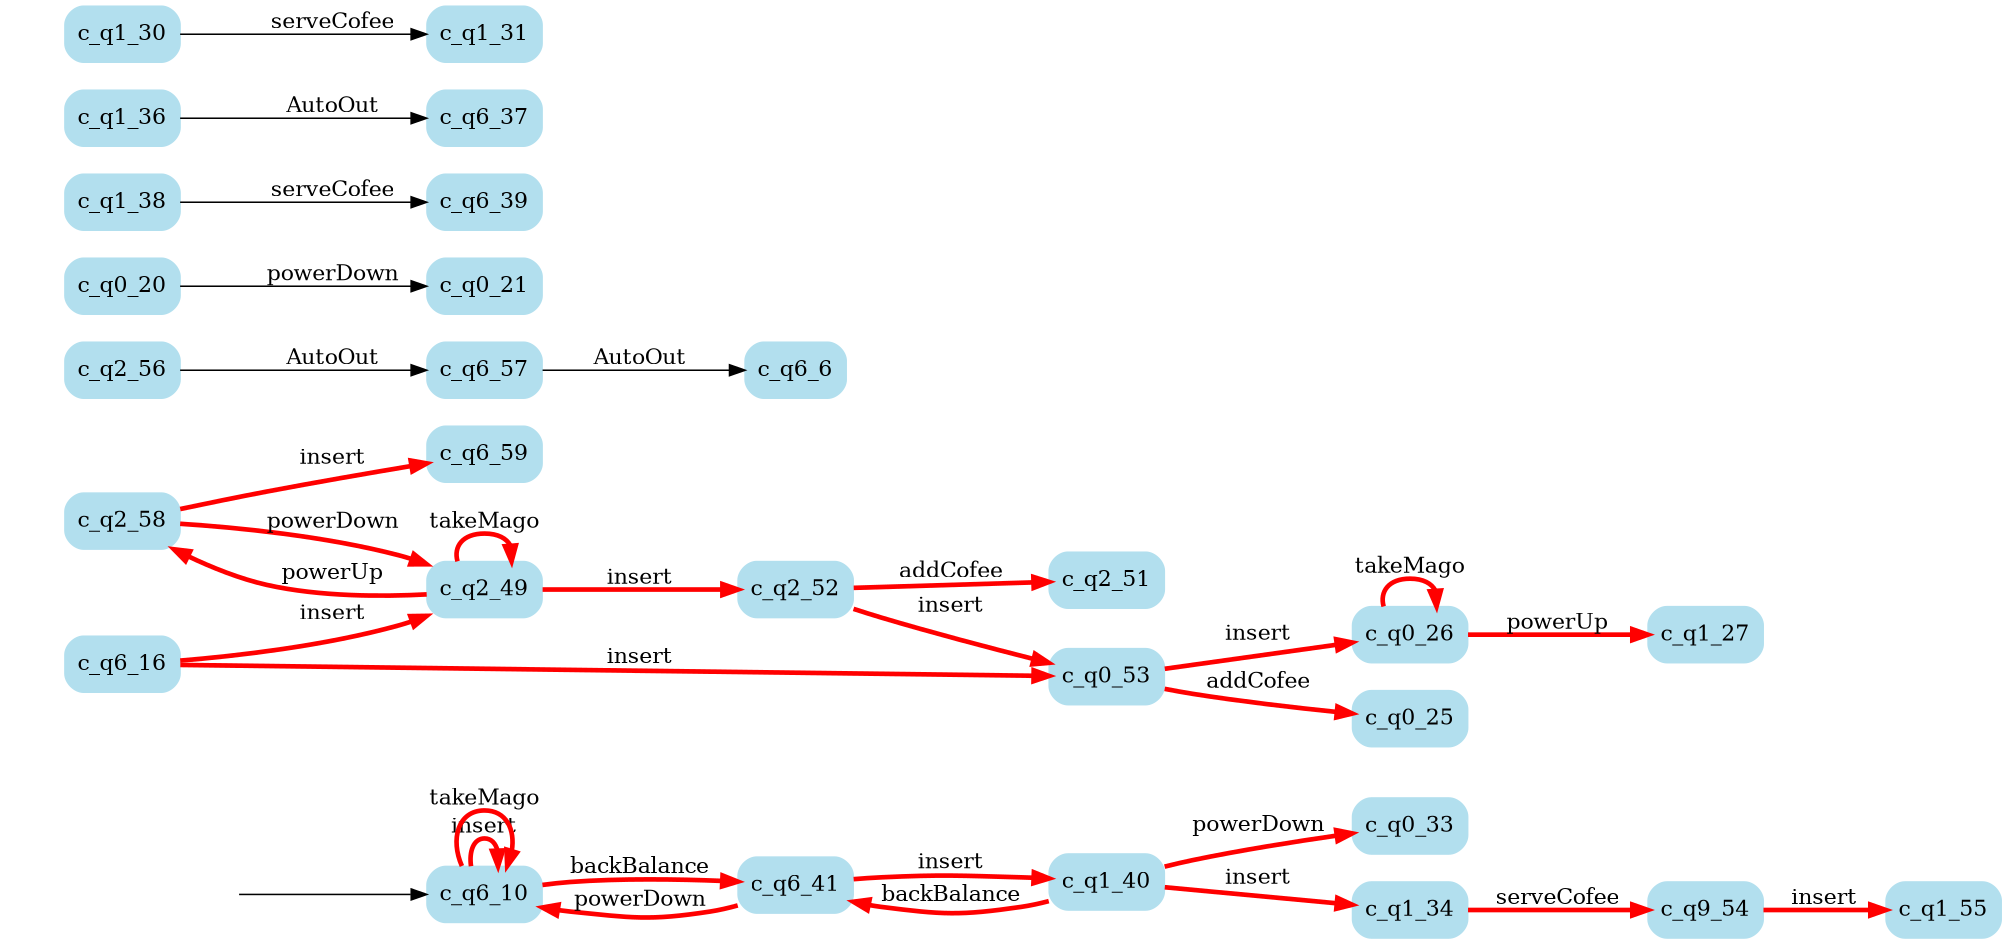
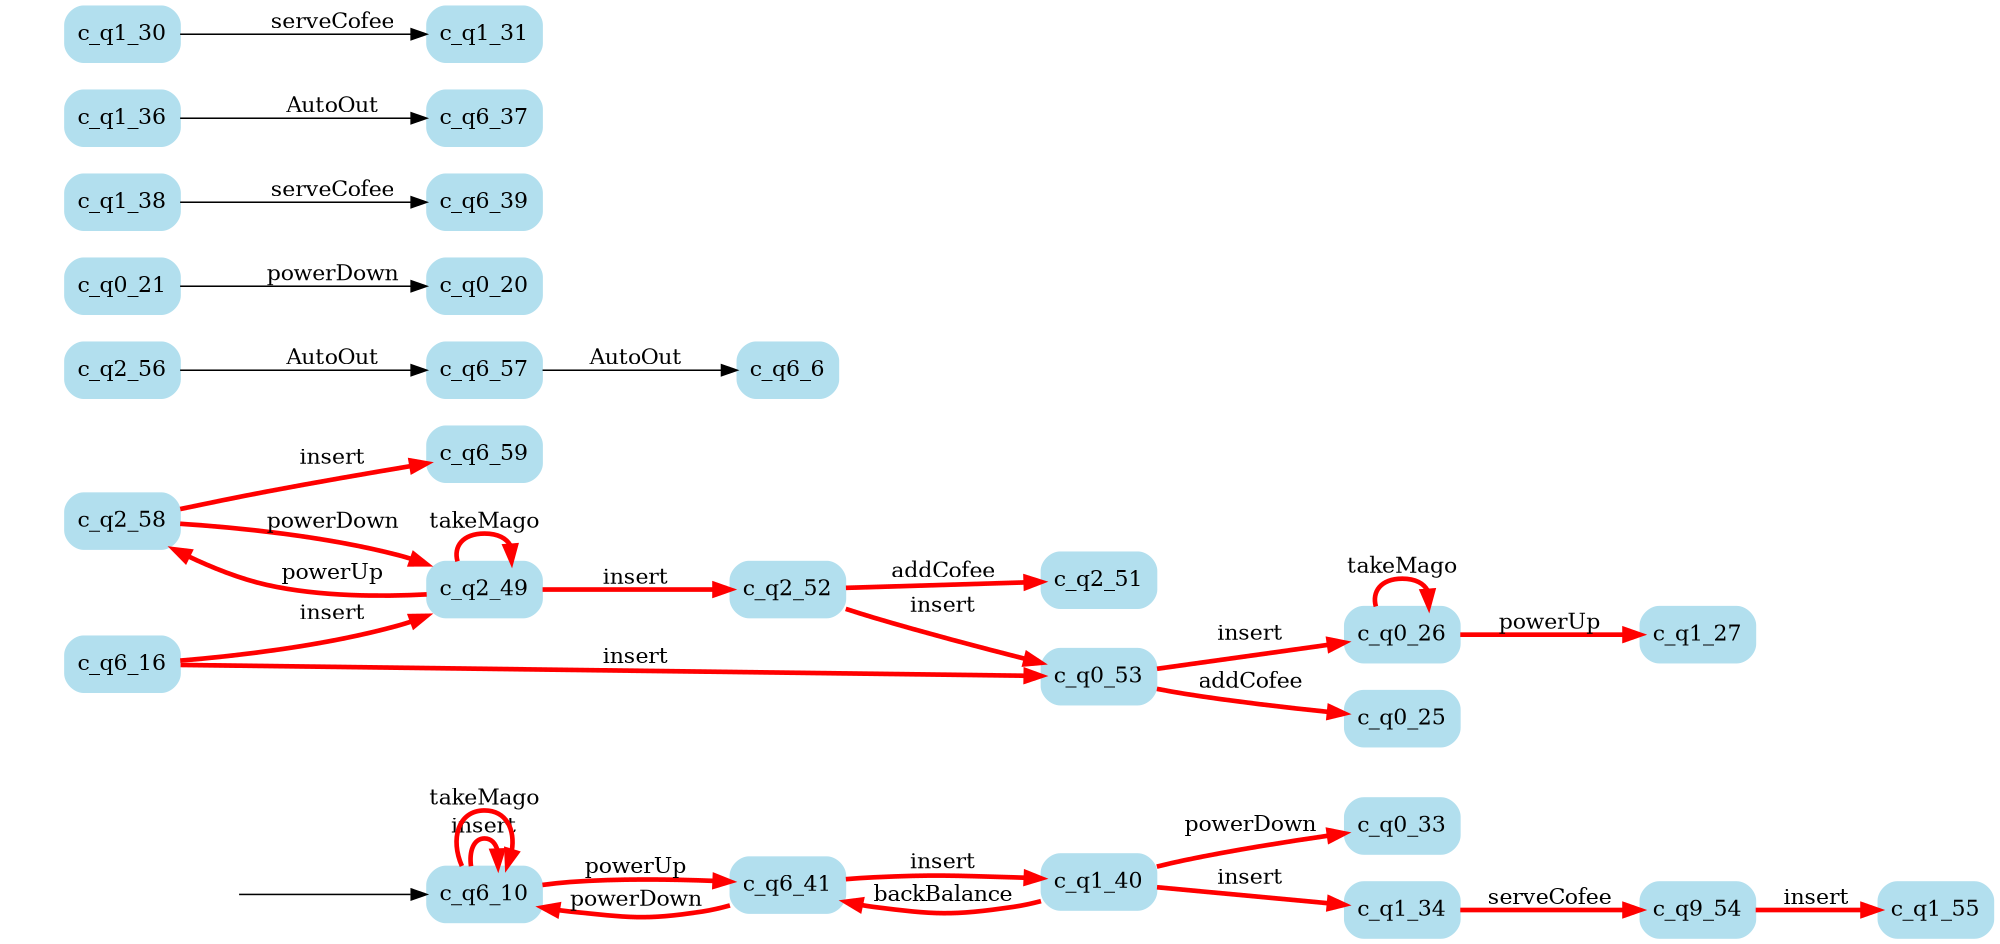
(296, 286) -> (296, 286)
(640, 867) -> (636, 867)
